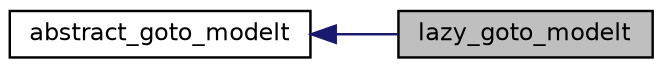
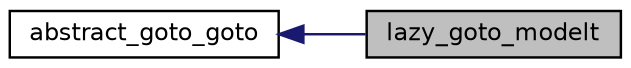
(160, 34) -> (144, 34)
